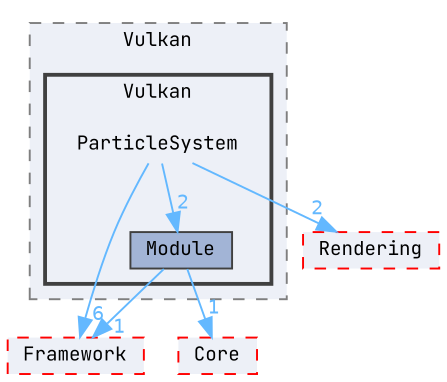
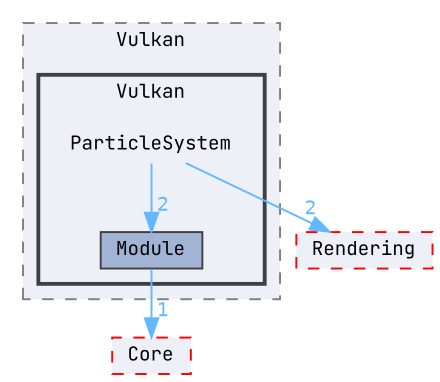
(76, 356) -> none
